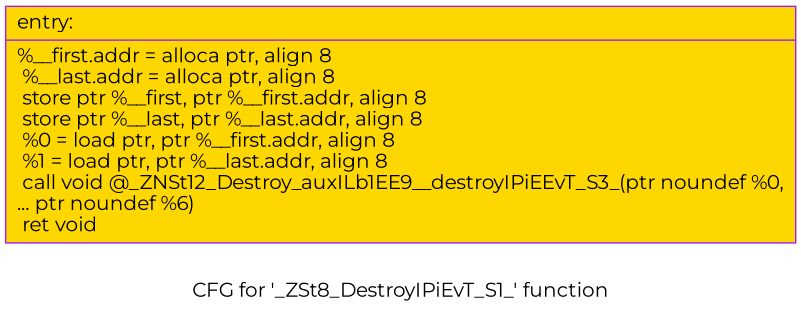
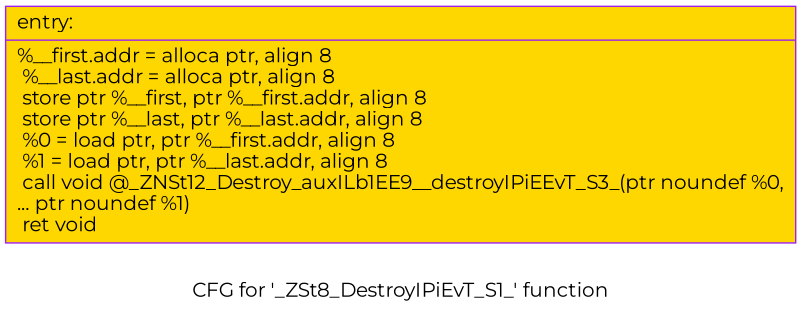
(106, 204) -> (104, 204)
